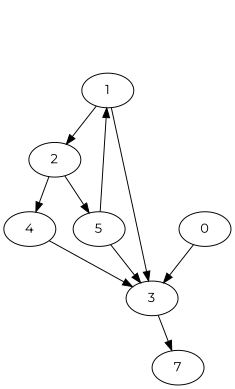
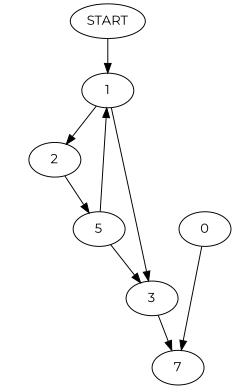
none -> (108, 21)
(30, 229) -> none
(182, 260) -> (192, 294)
